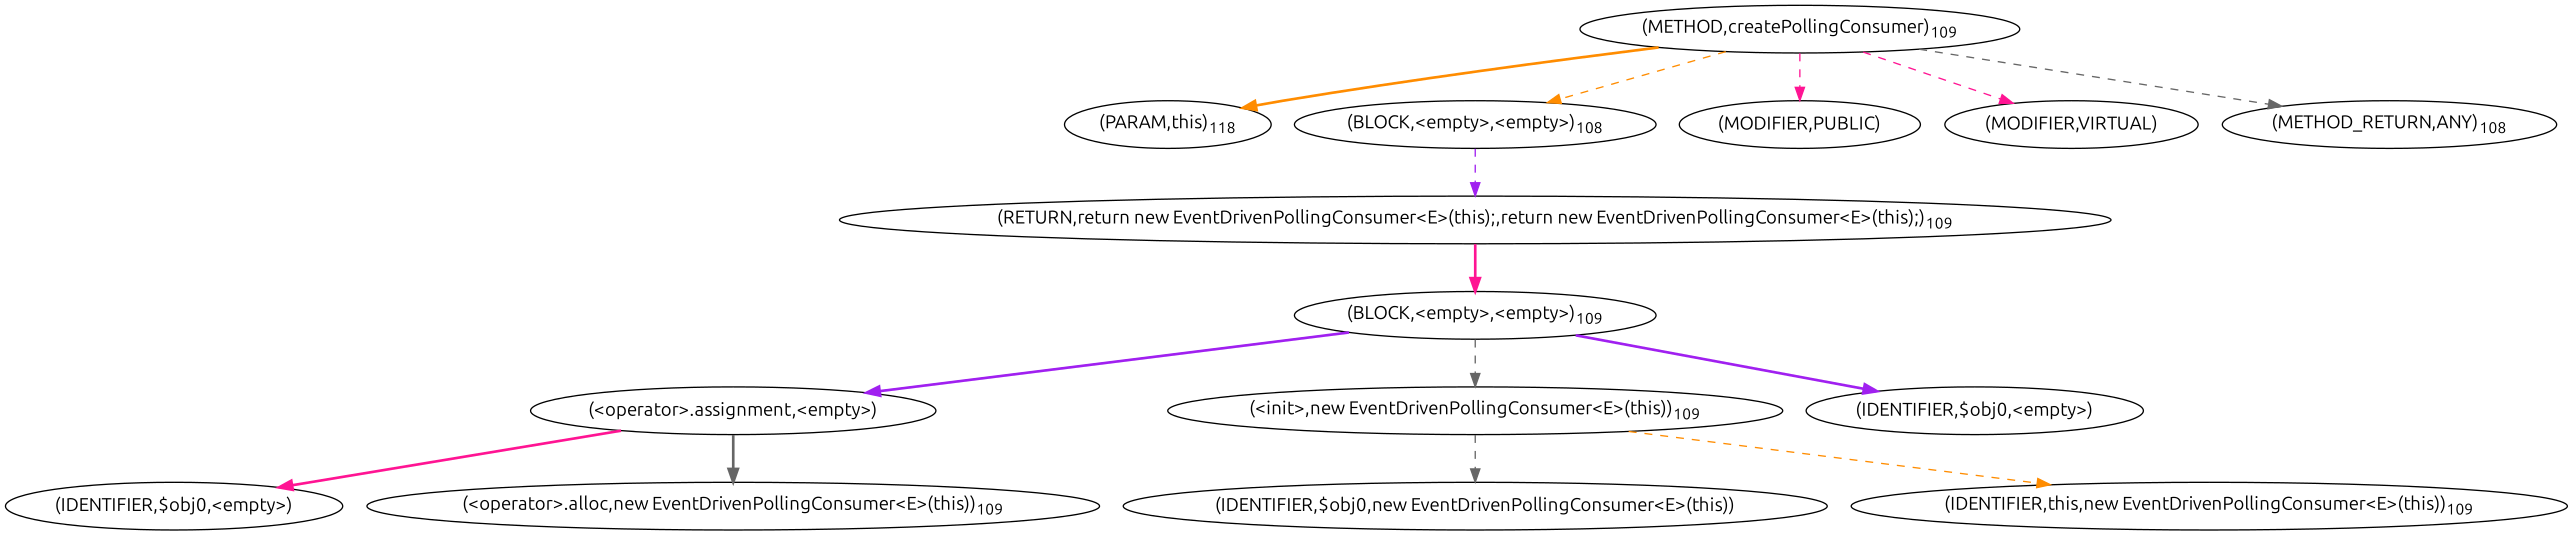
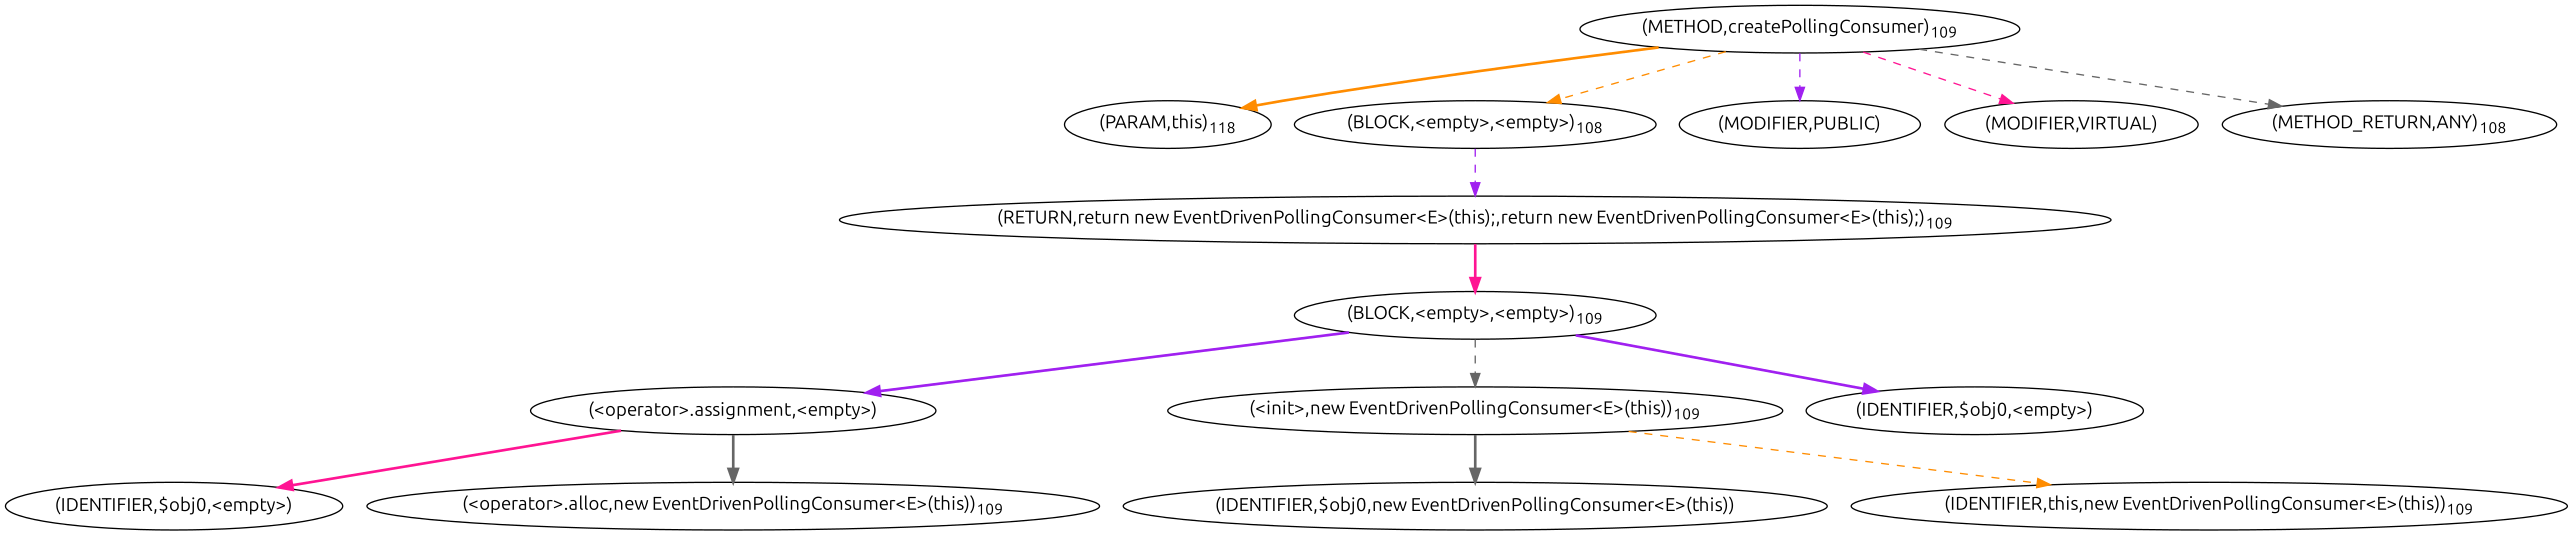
(1800, 70) -> (1800, 70)
(1475, 452) -> (1475, 452)
